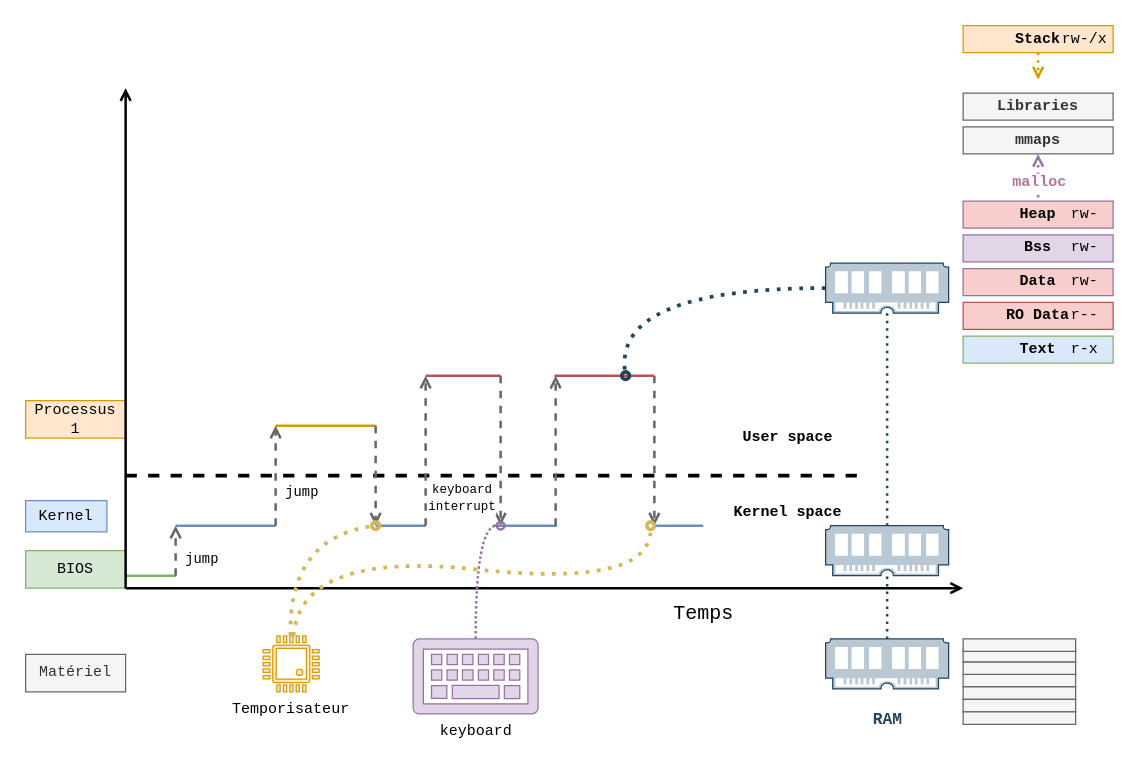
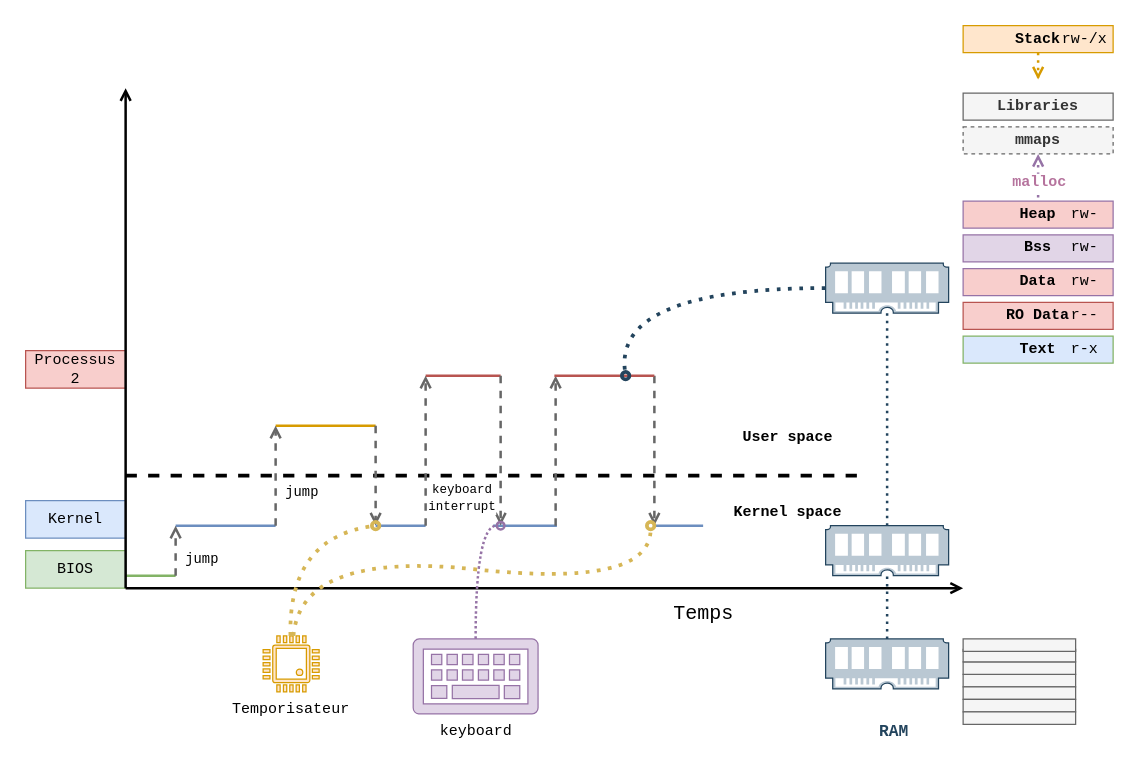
(1038, 140) -> (1038, 140)
none -> (76, 369)
(76, 419) -> none
(66, 516) -> (76, 519)
(76, 673) -> none
(888, 719) -> (894, 732)
